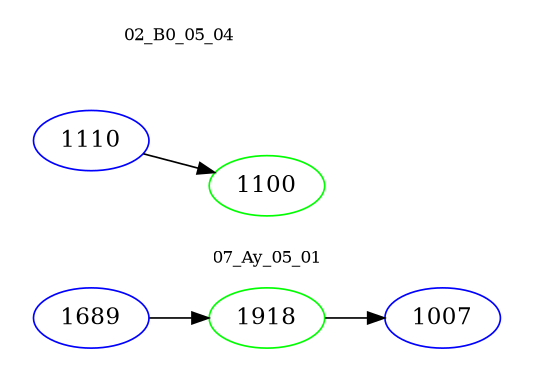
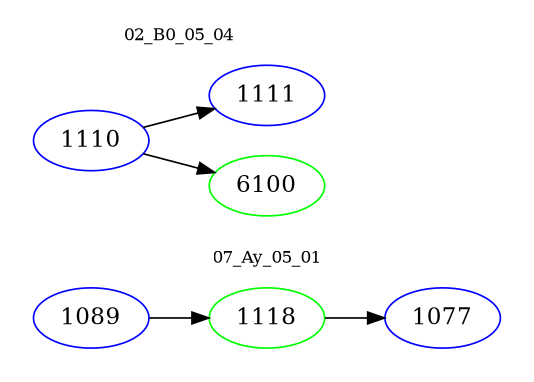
none -> (267, 95)
(267, 186) -> (267, 186)
(91, 318) -> (91, 318)
(267, 318) -> (267, 318)
(443, 318) -> (443, 318)
